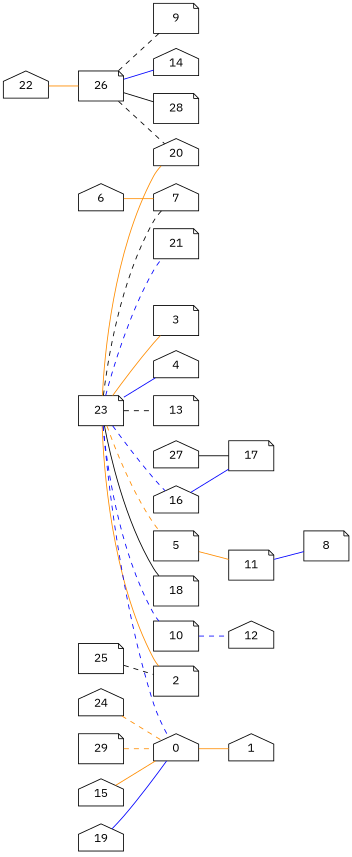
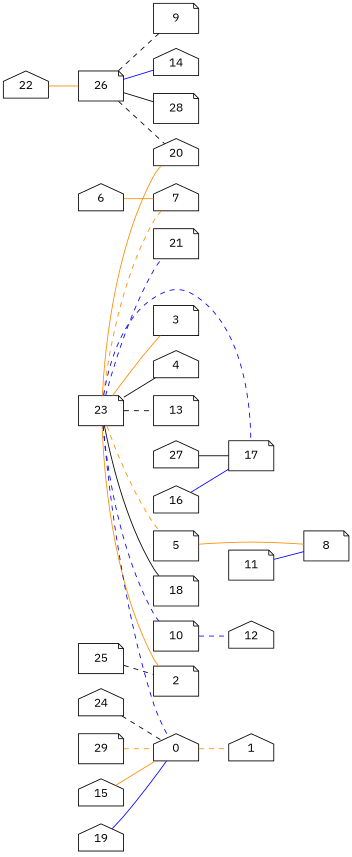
(122, 300) -> (122, 300)
(140, 388) -> (140, 388)
(138, 459) -> (197, 297)
(214, 556) -> (251, 542)
(142, 728) -> (142, 728)
(214, 749) -> (214, 749)
